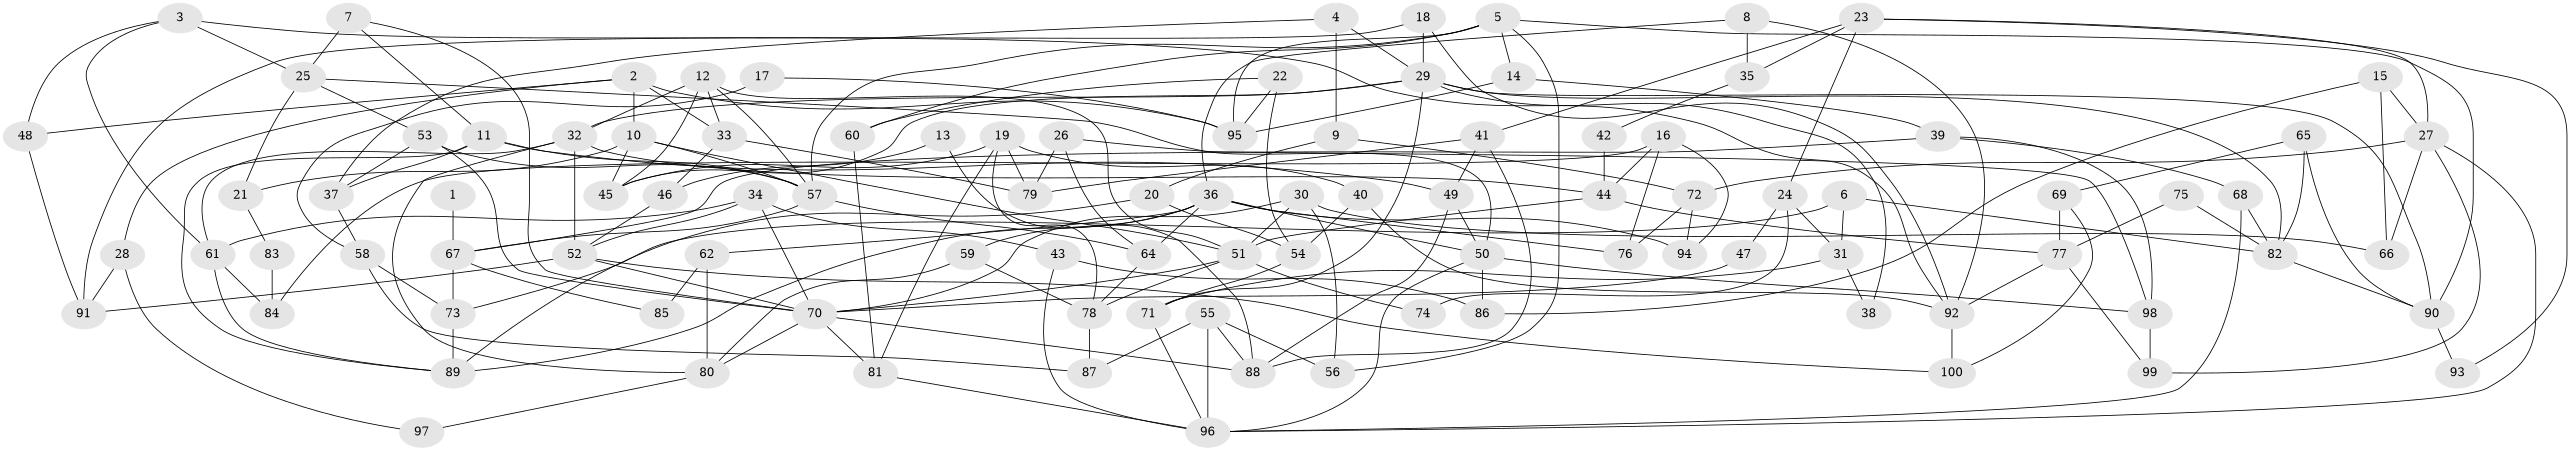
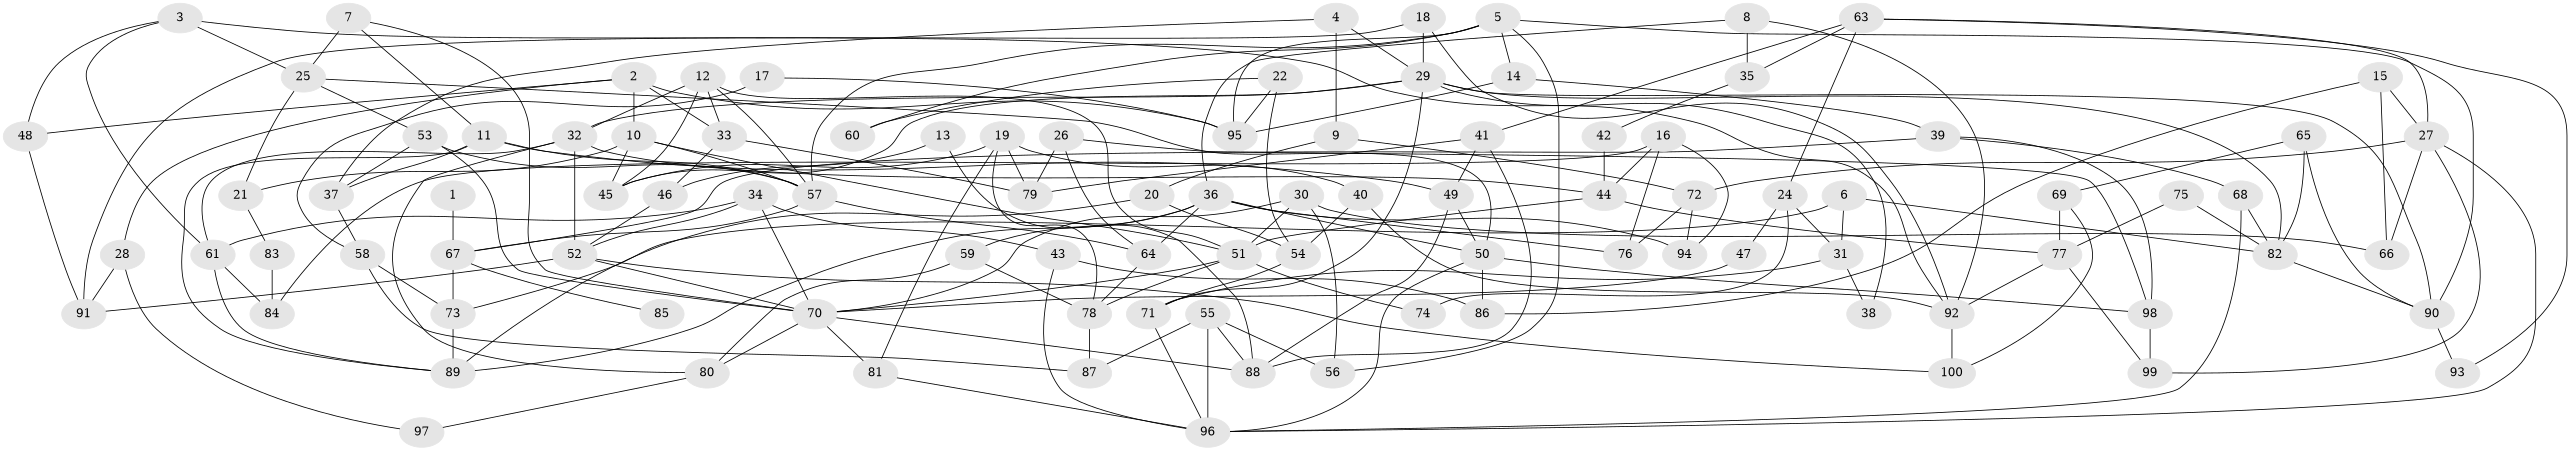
(1862, 18) -> (1862, 18)
(864, 250) -> none
(707, 255) -> none
